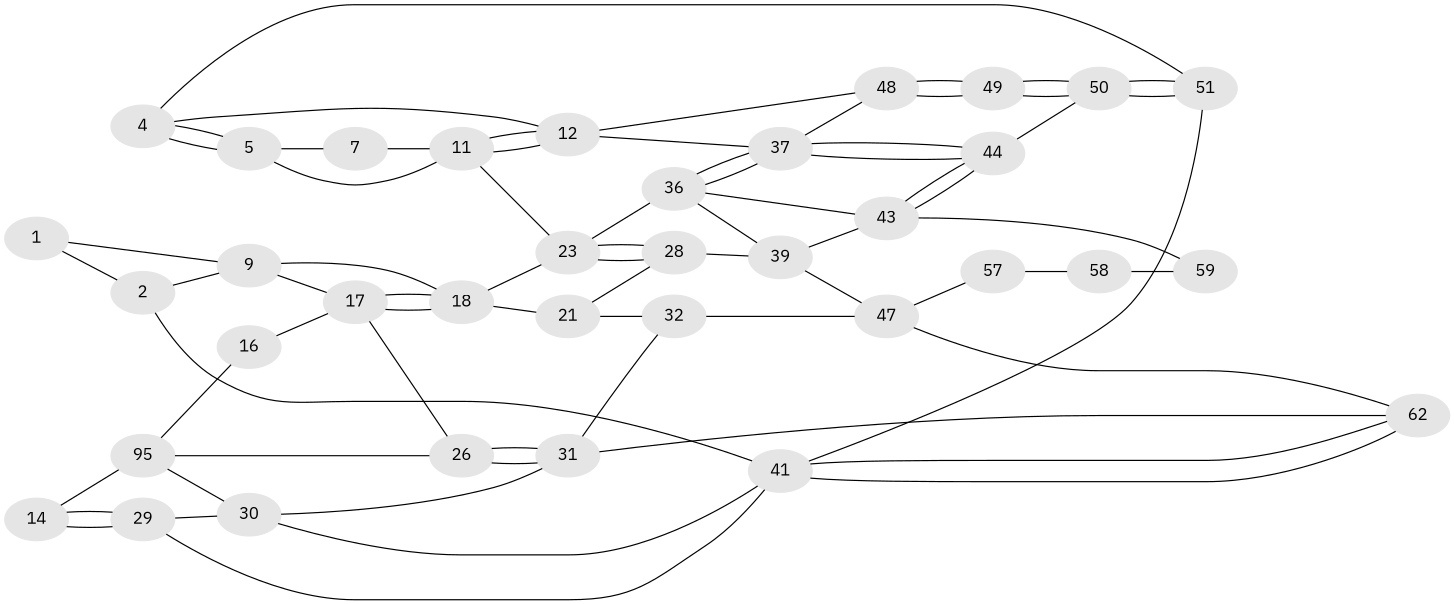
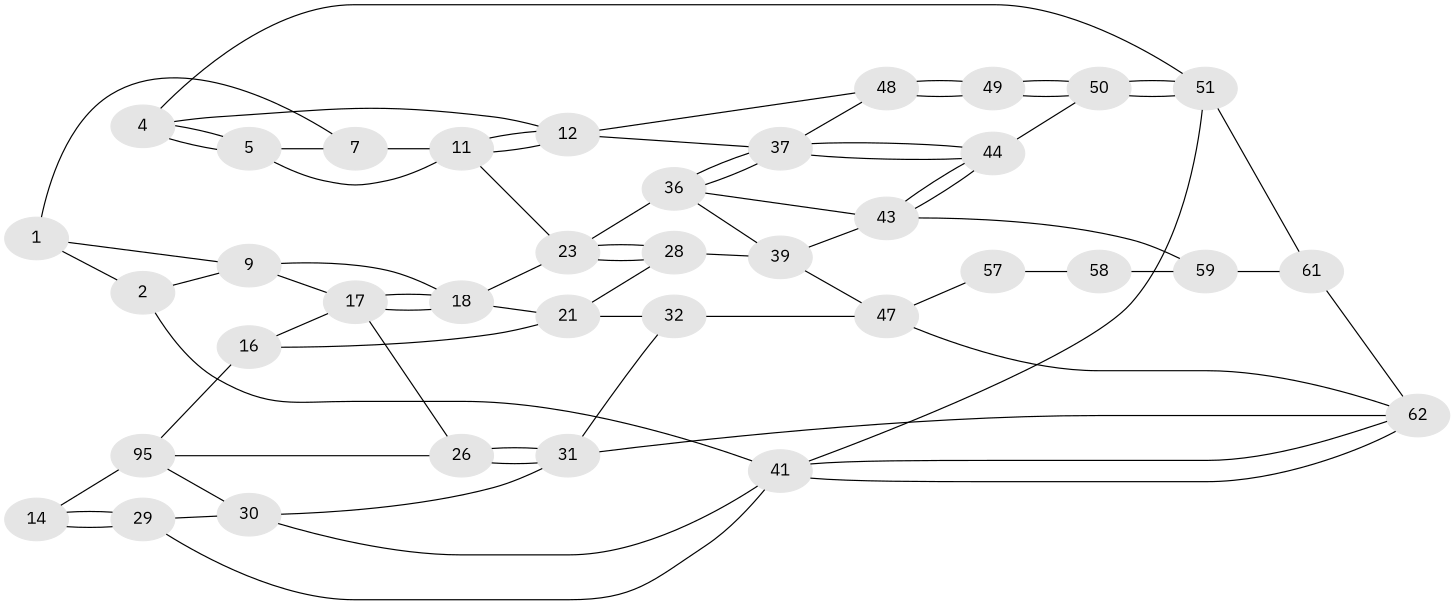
none -> (154, 80)
none -> (1312, 272)
none -> (410, 343)
